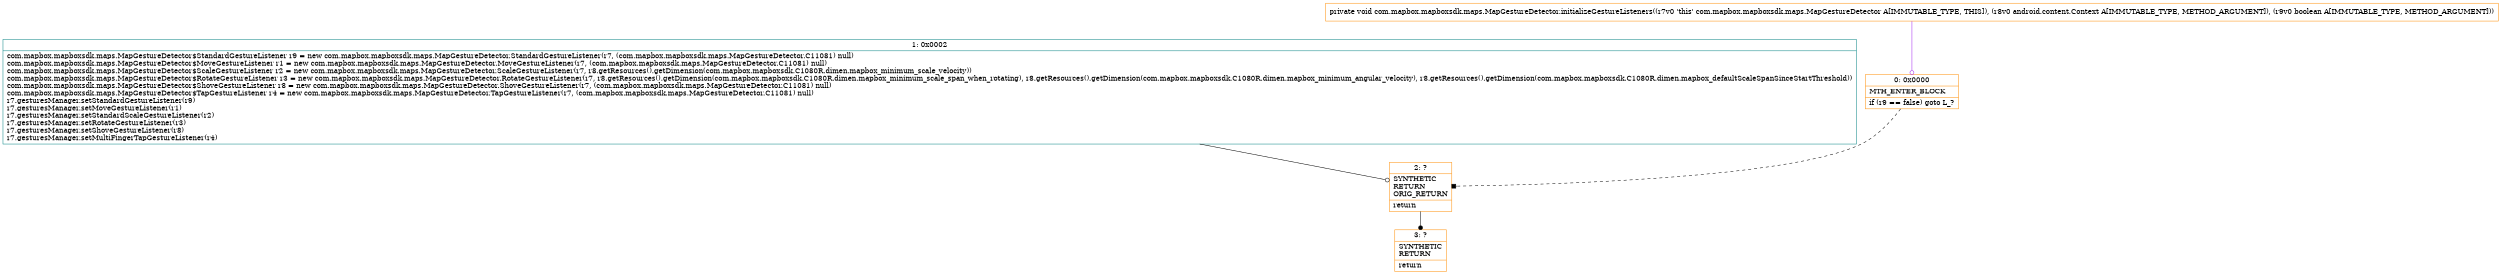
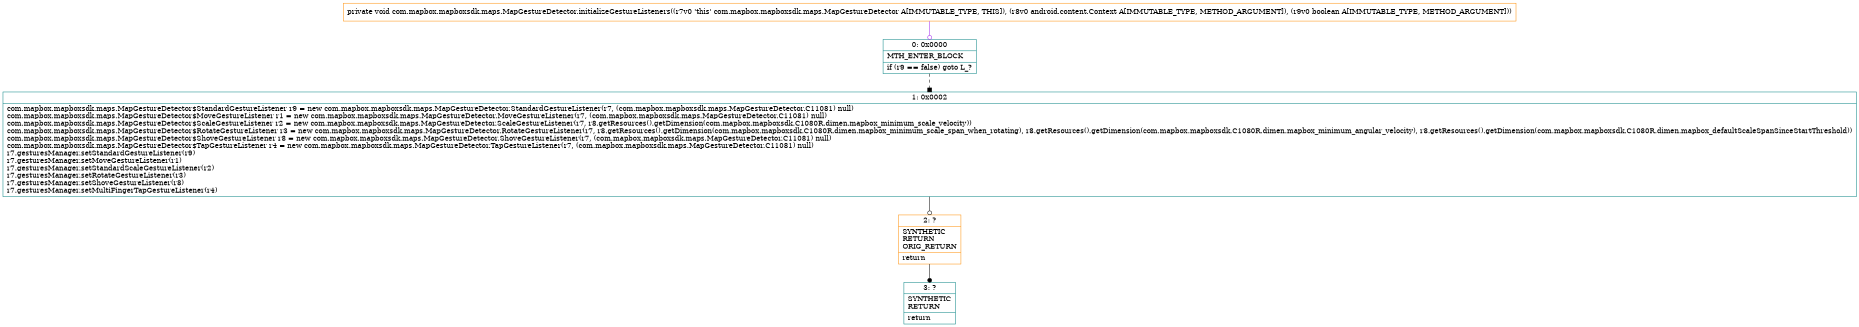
(1912, 92) -> (930, 57)
(1687, 176) -> (930, 80)
(1421, 251) -> (930, 303)
